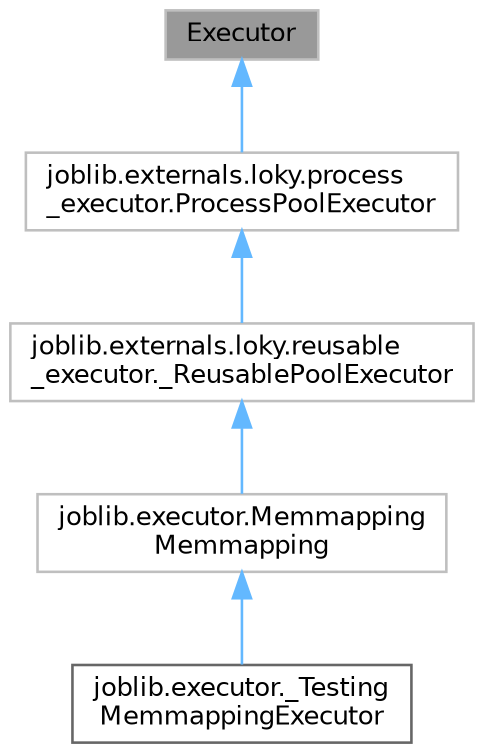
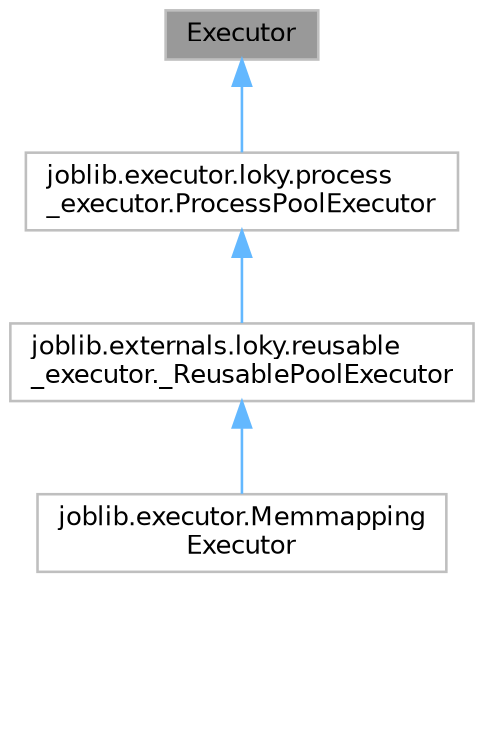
(242, 191) -> (242, 191)
(242, 533) -> (242, 533)
(242, 704) -> none
